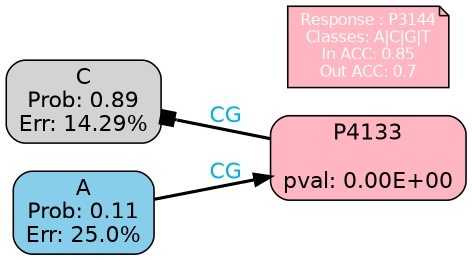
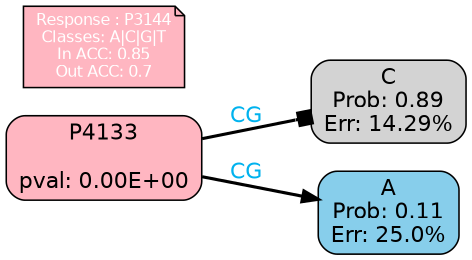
(205, 189) -> (252, 186)
